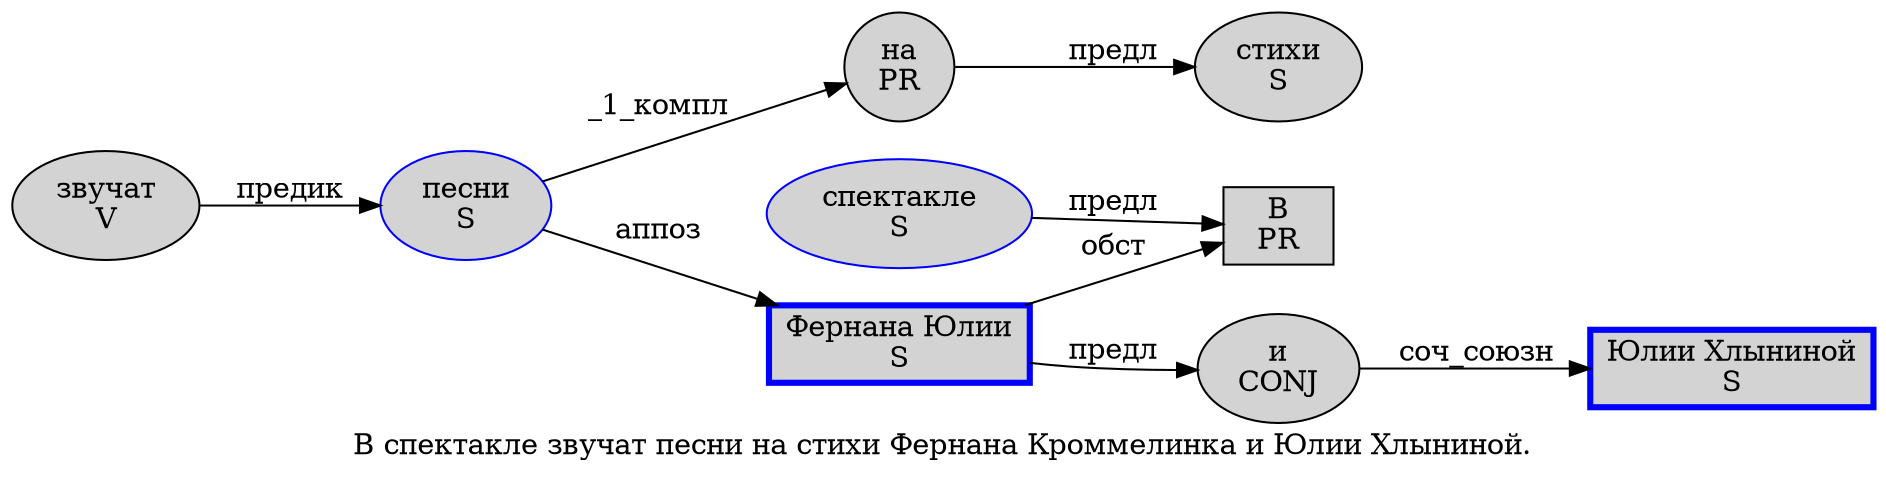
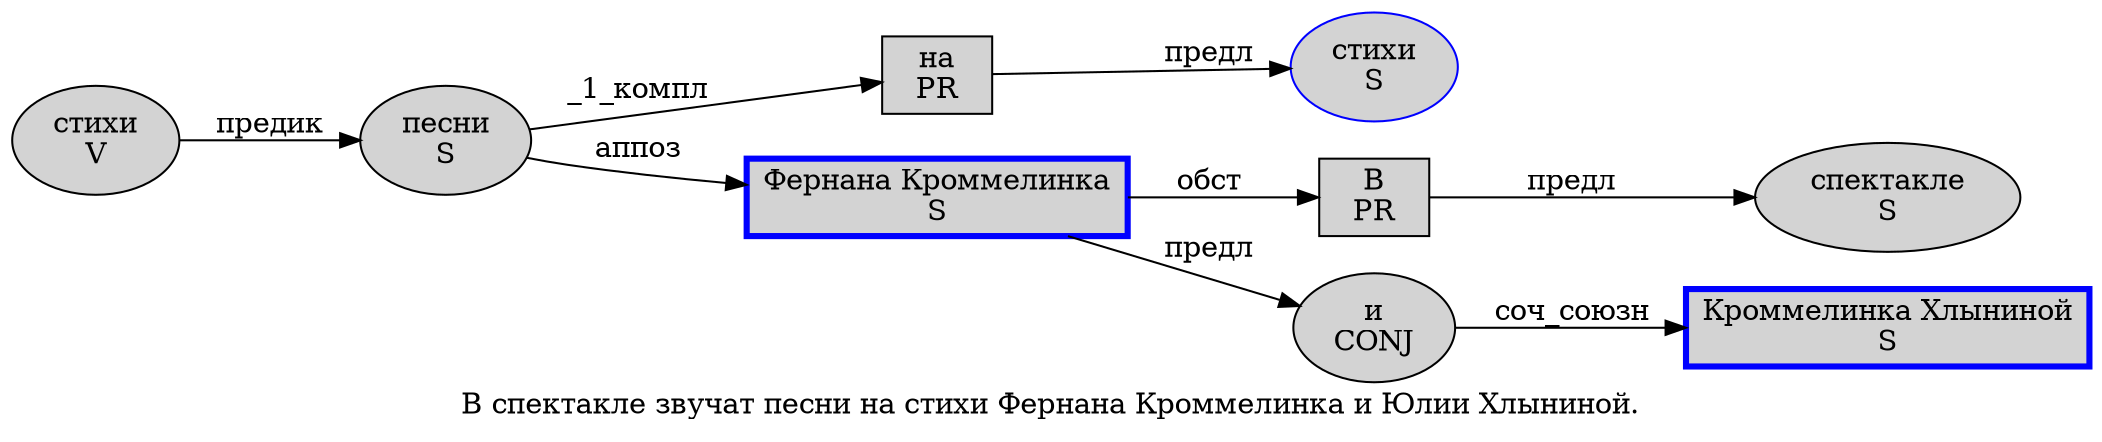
(899, 67) -> (937, 75)
(1278, 67) -> (1374, 67)
(106, 206) -> (96, 140)
(466, 206) -> (446, 140)
(899, 214) -> (1888, 197)
(1117, 221) -> (1582, 197)
(899, 344) -> (937, 197)
(1732, 369) -> (1888, 328)
